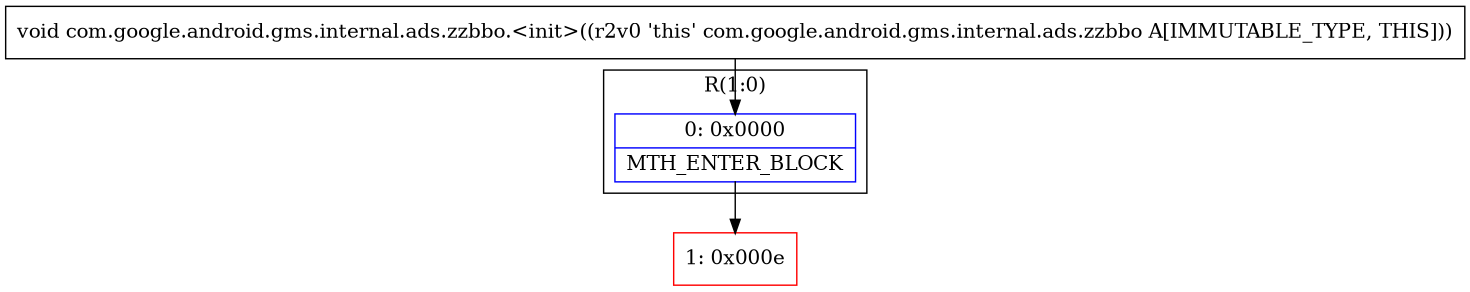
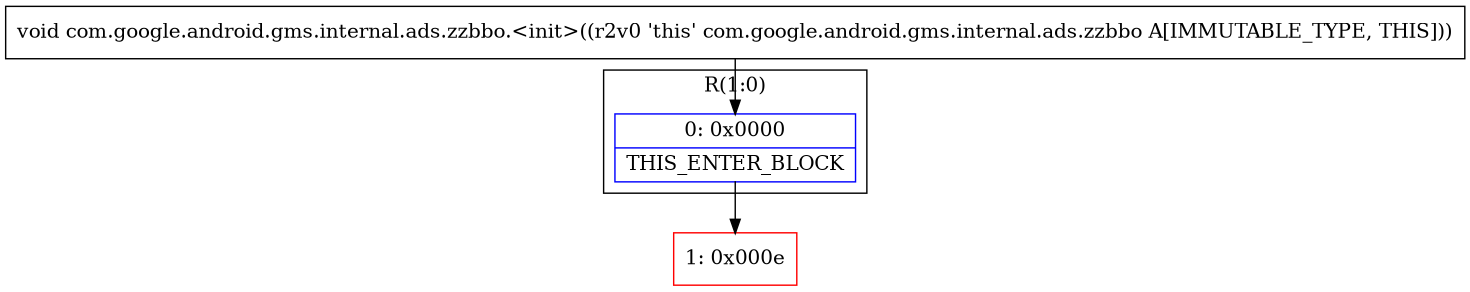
(735, 164) -> (735, 164)
